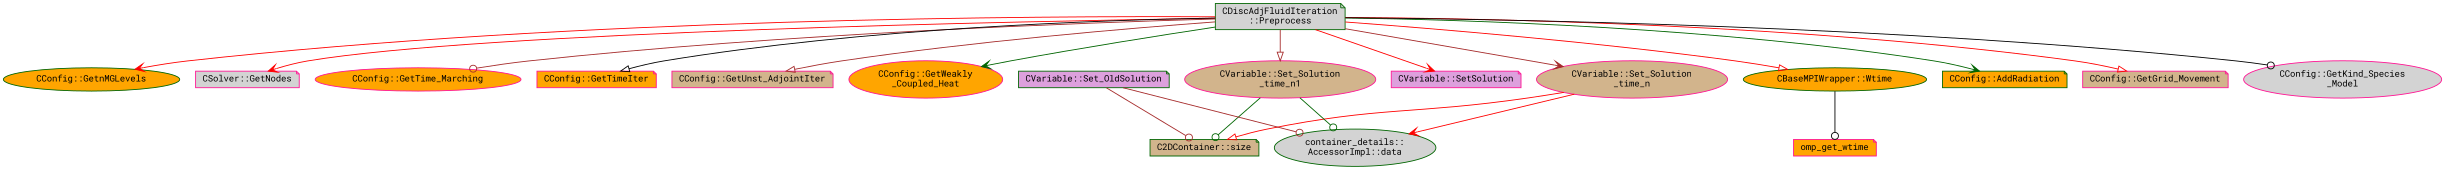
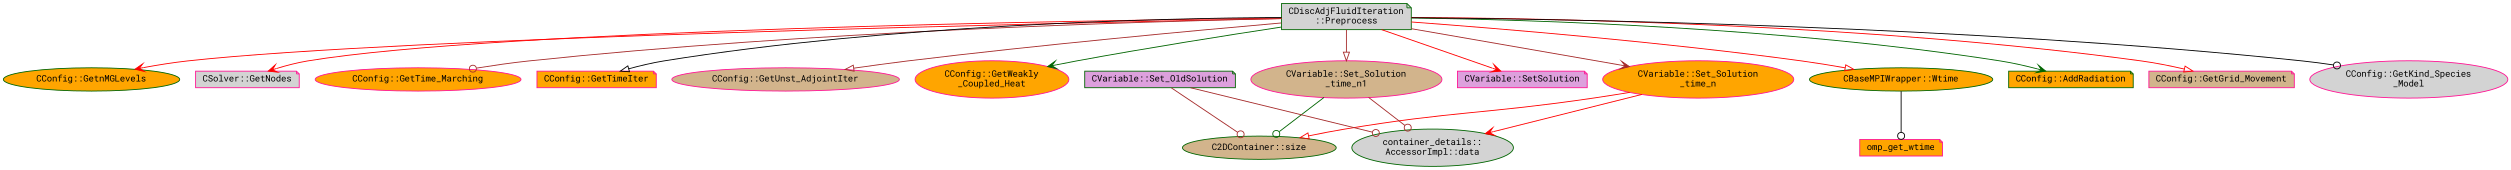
(753, 79) -> (786, 79)
(1632, 79) -> (1698, 79)
(1315, 111) -> (1387, 111)
(1204, 148) -> (1259, 148)
